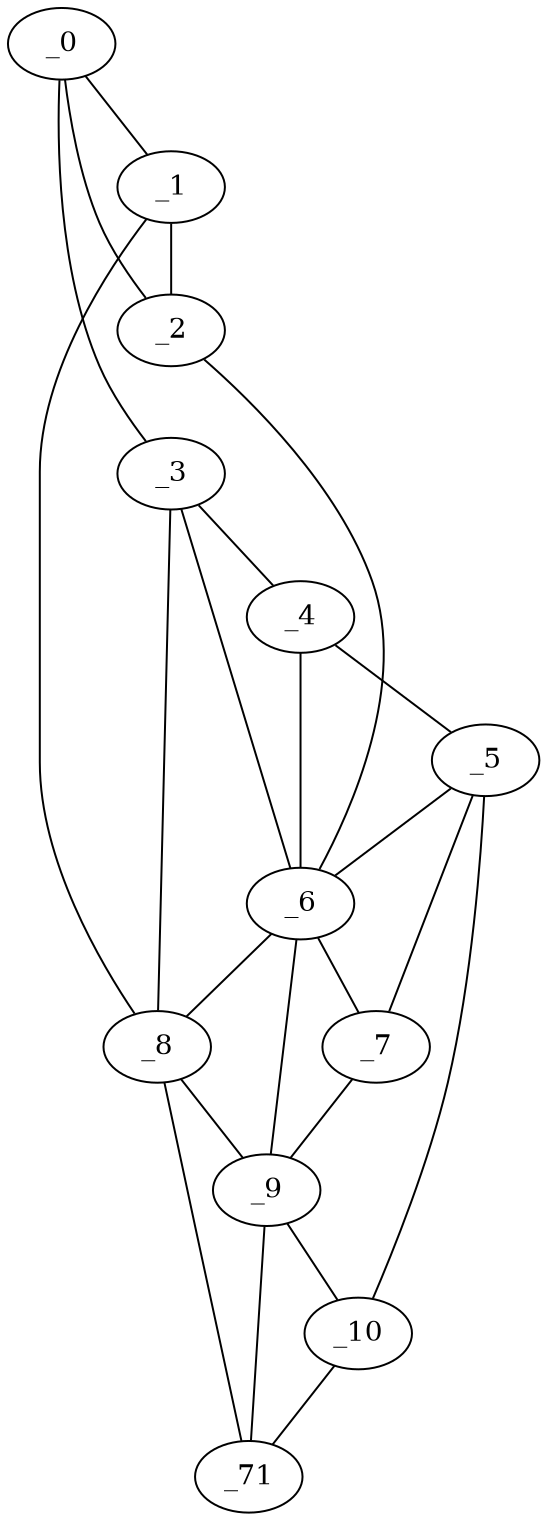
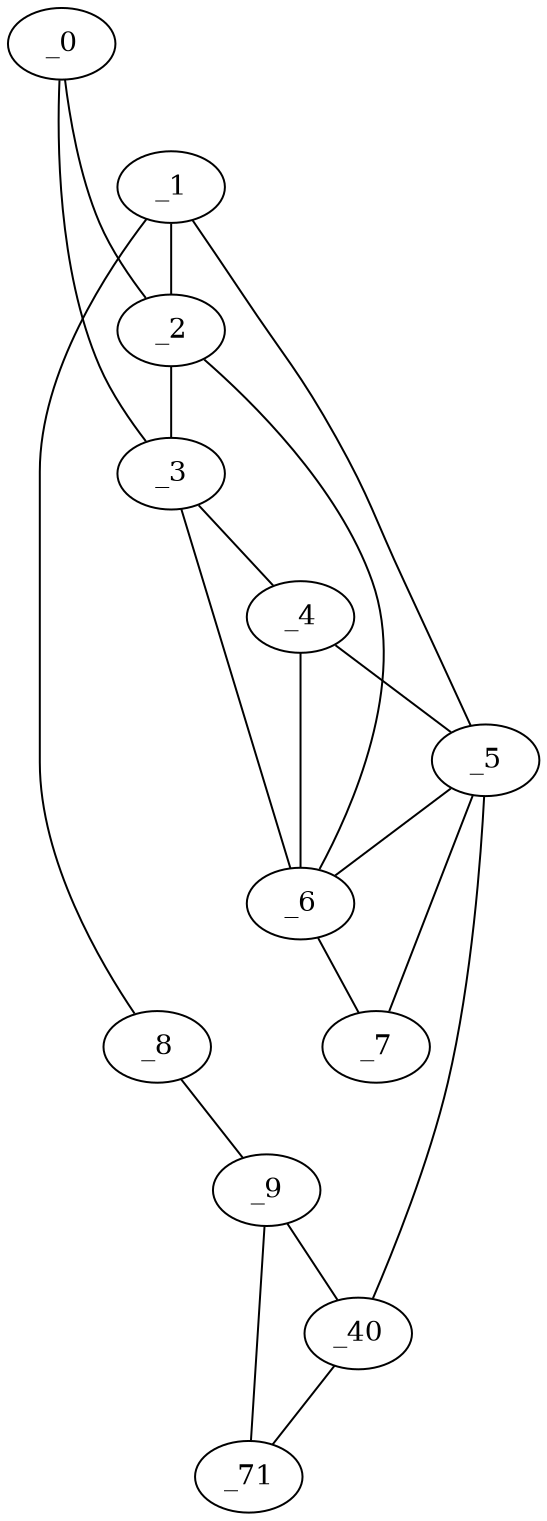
(116, 115) -> (350, 463)
(164, 760) -> (171, 402)
(229, 975) -> none
(284, 1047) -> none
(321, 1119) -> none
(203, 1262) -> none
(358, 1333) -> (358, 1333)
